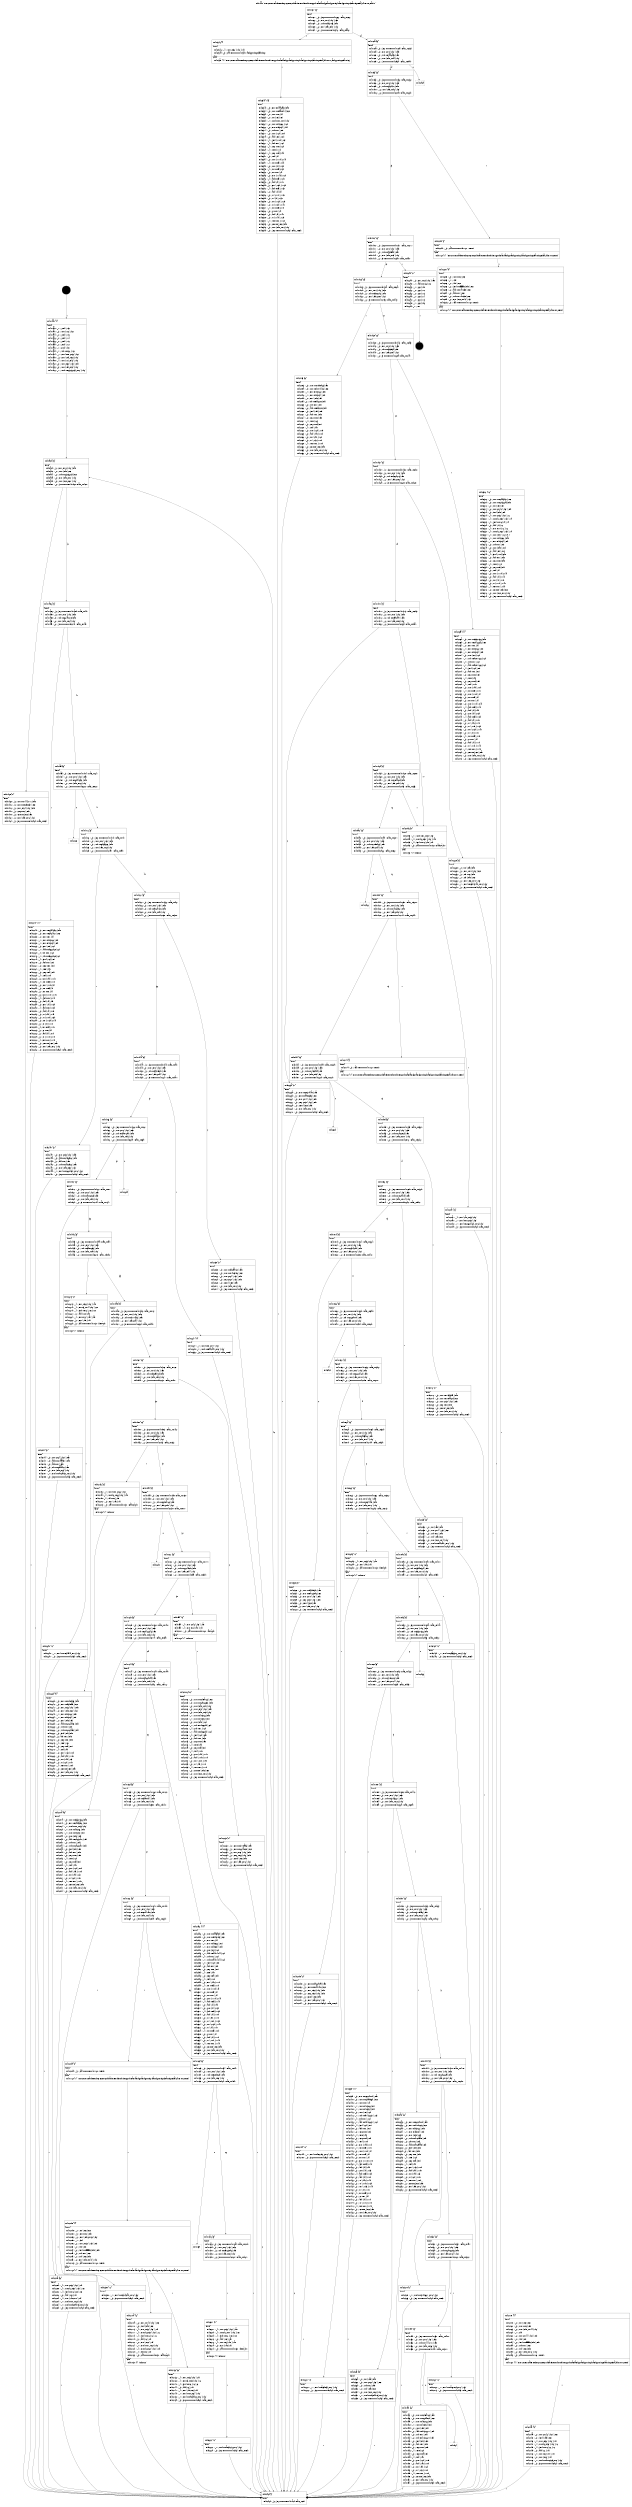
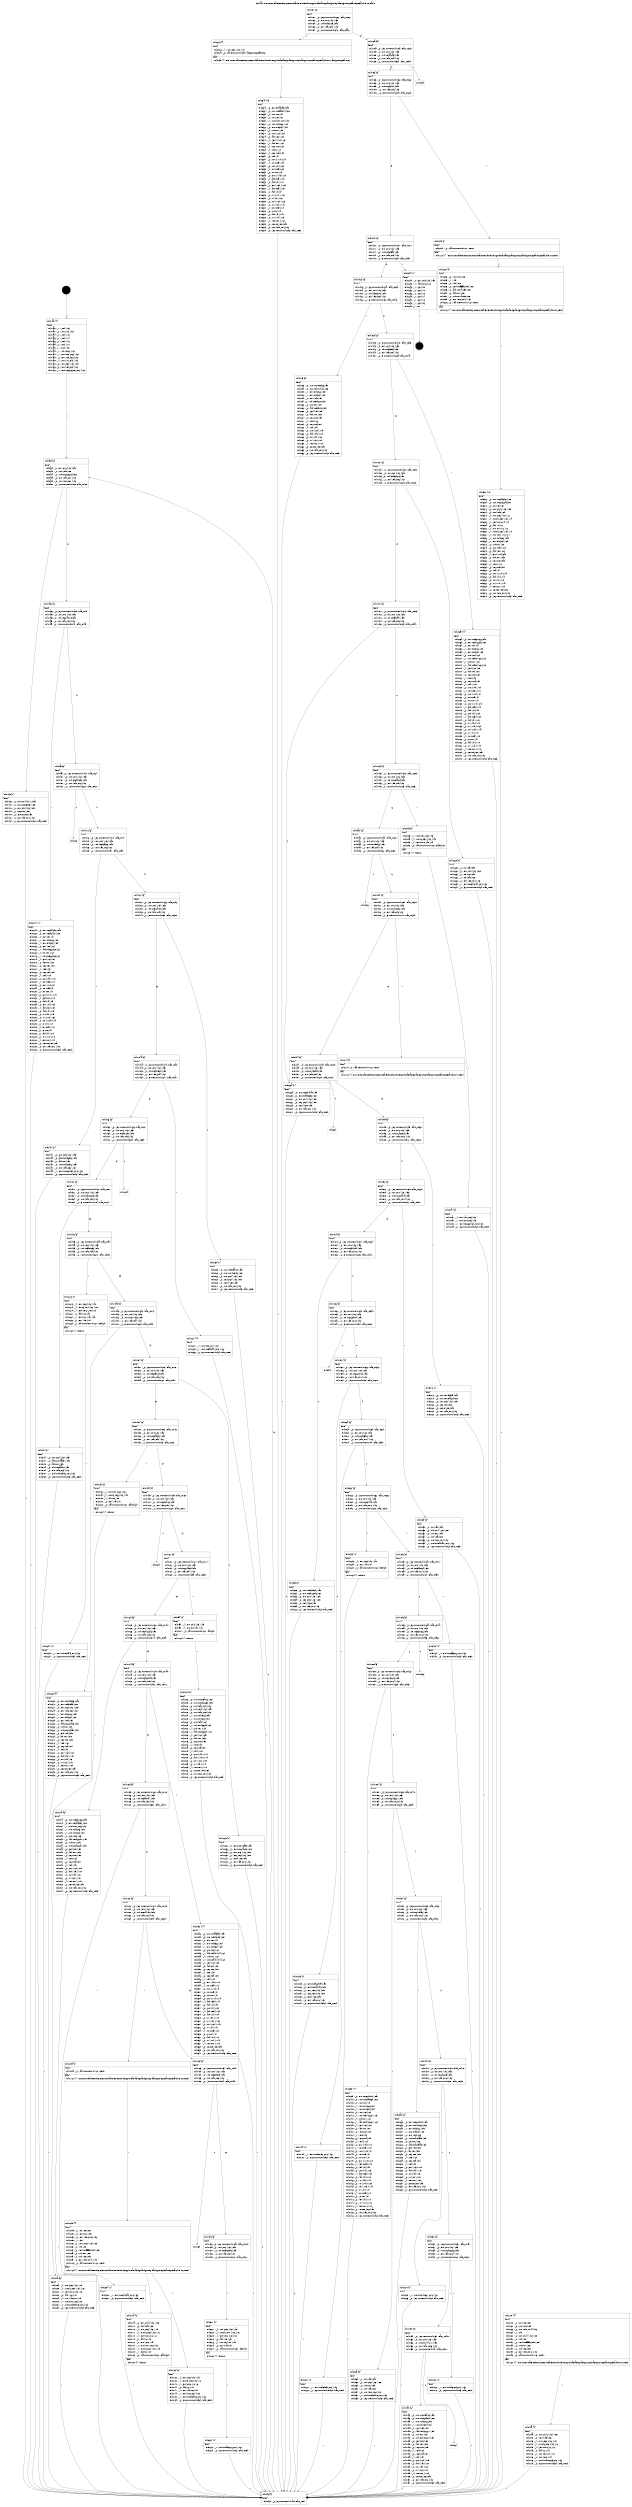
(415, 726) -> (396, 695)
